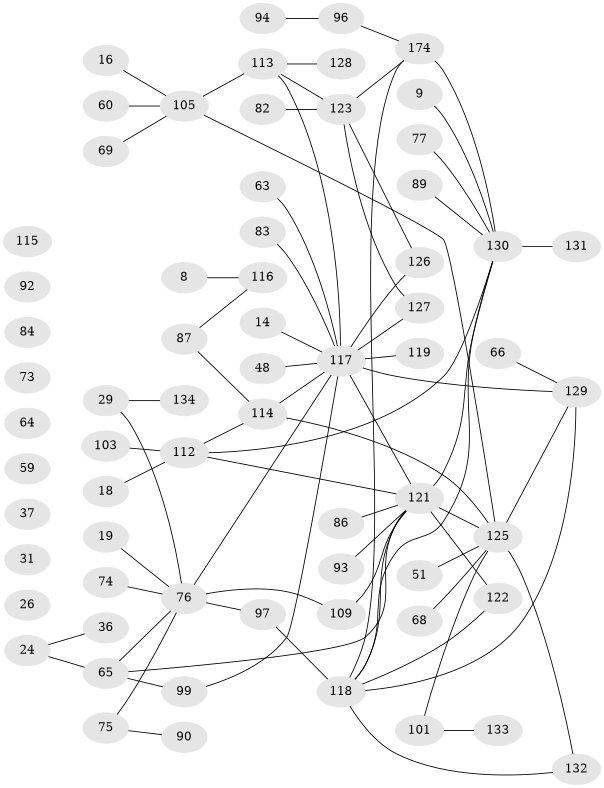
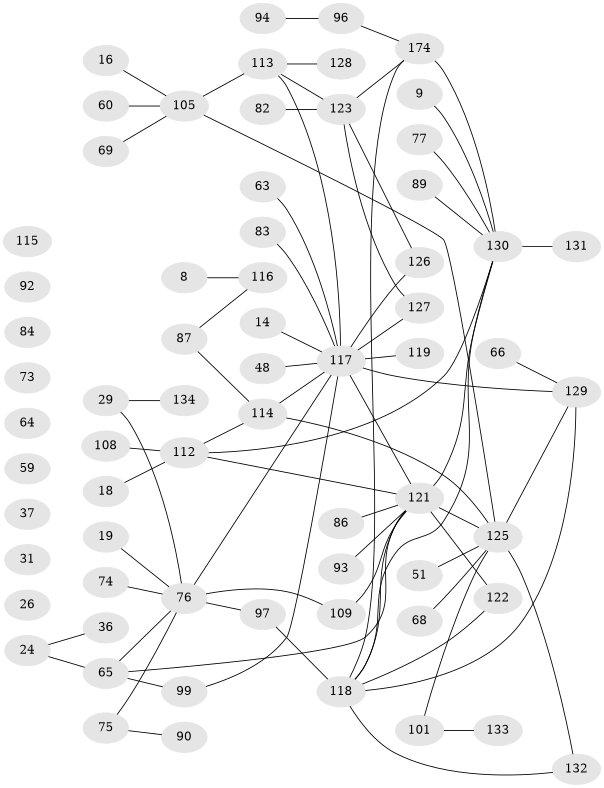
(106, 446) -> (106, 446)
